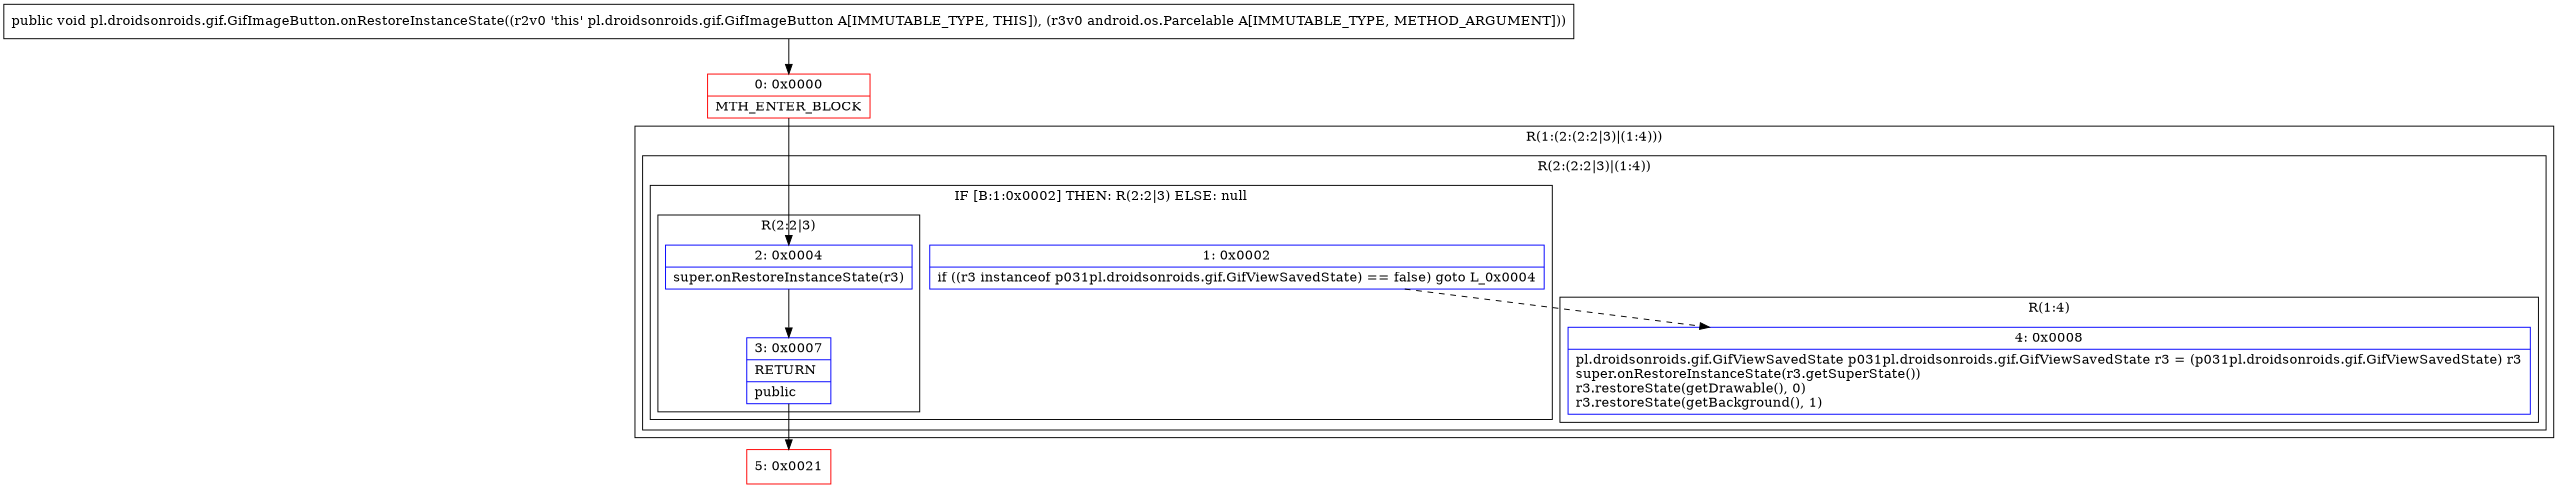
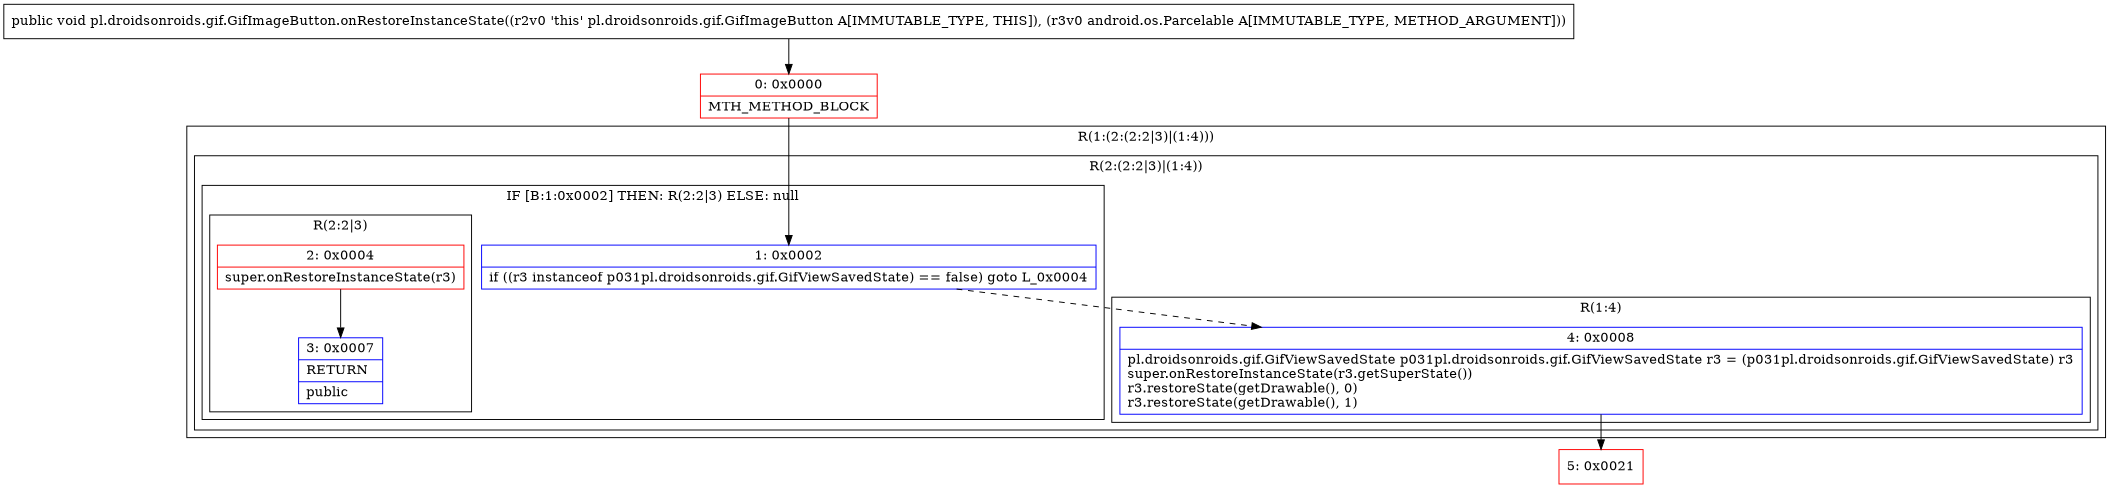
(789, 107) -> (789, 107)
(789, 177) -> (789, 177)
(789, 267) -> (341, 267)
(1699, 403) -> (1243, 403)
(789, 422) -> (1601, 427)
